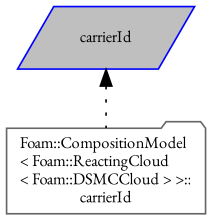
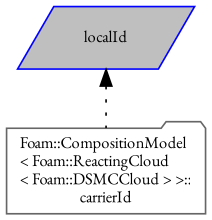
(106, 38) -> (106, 38)
